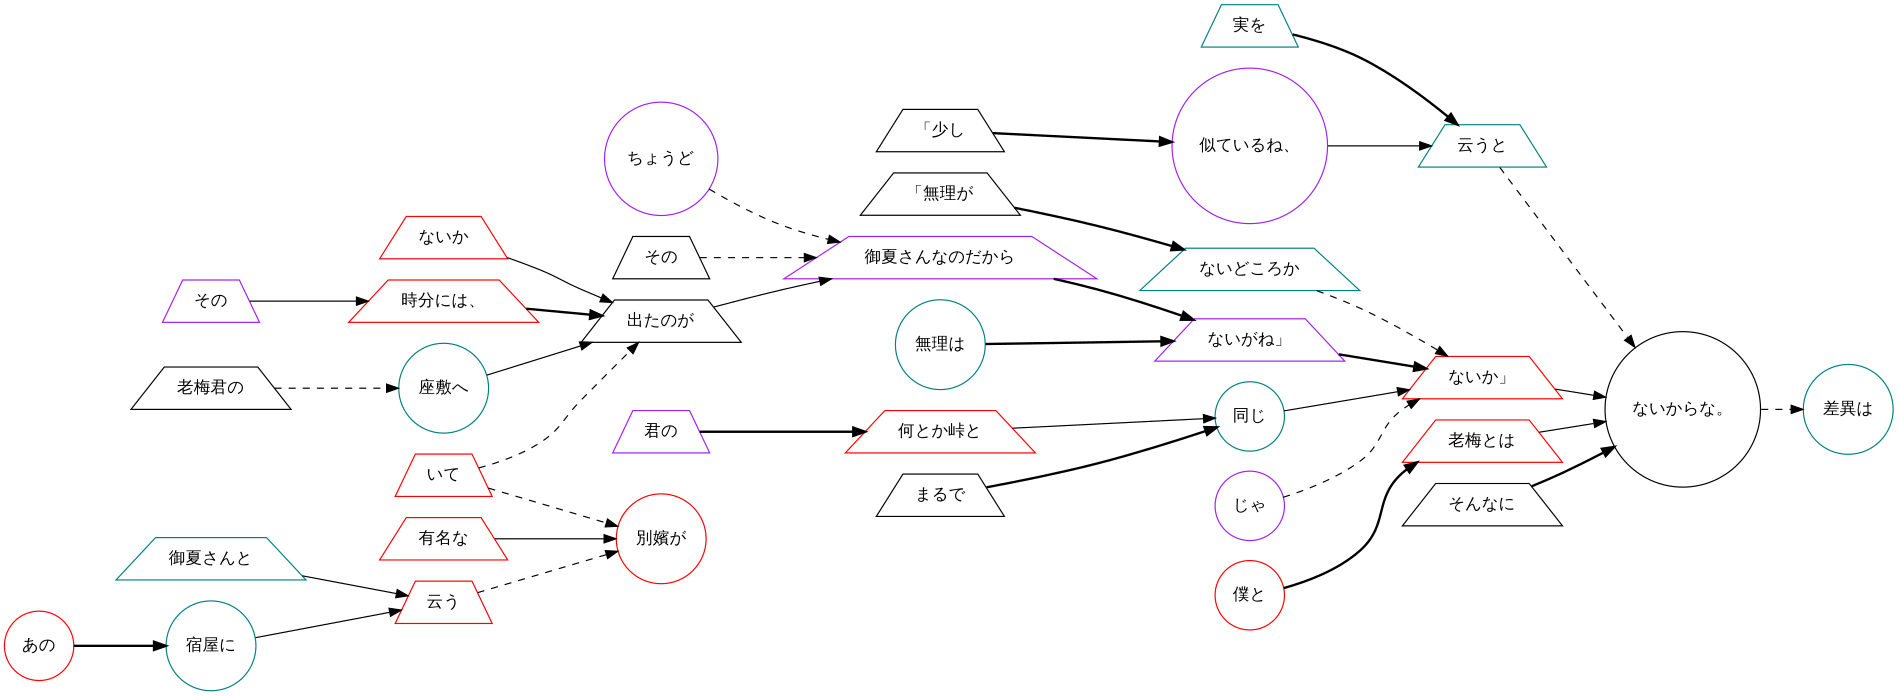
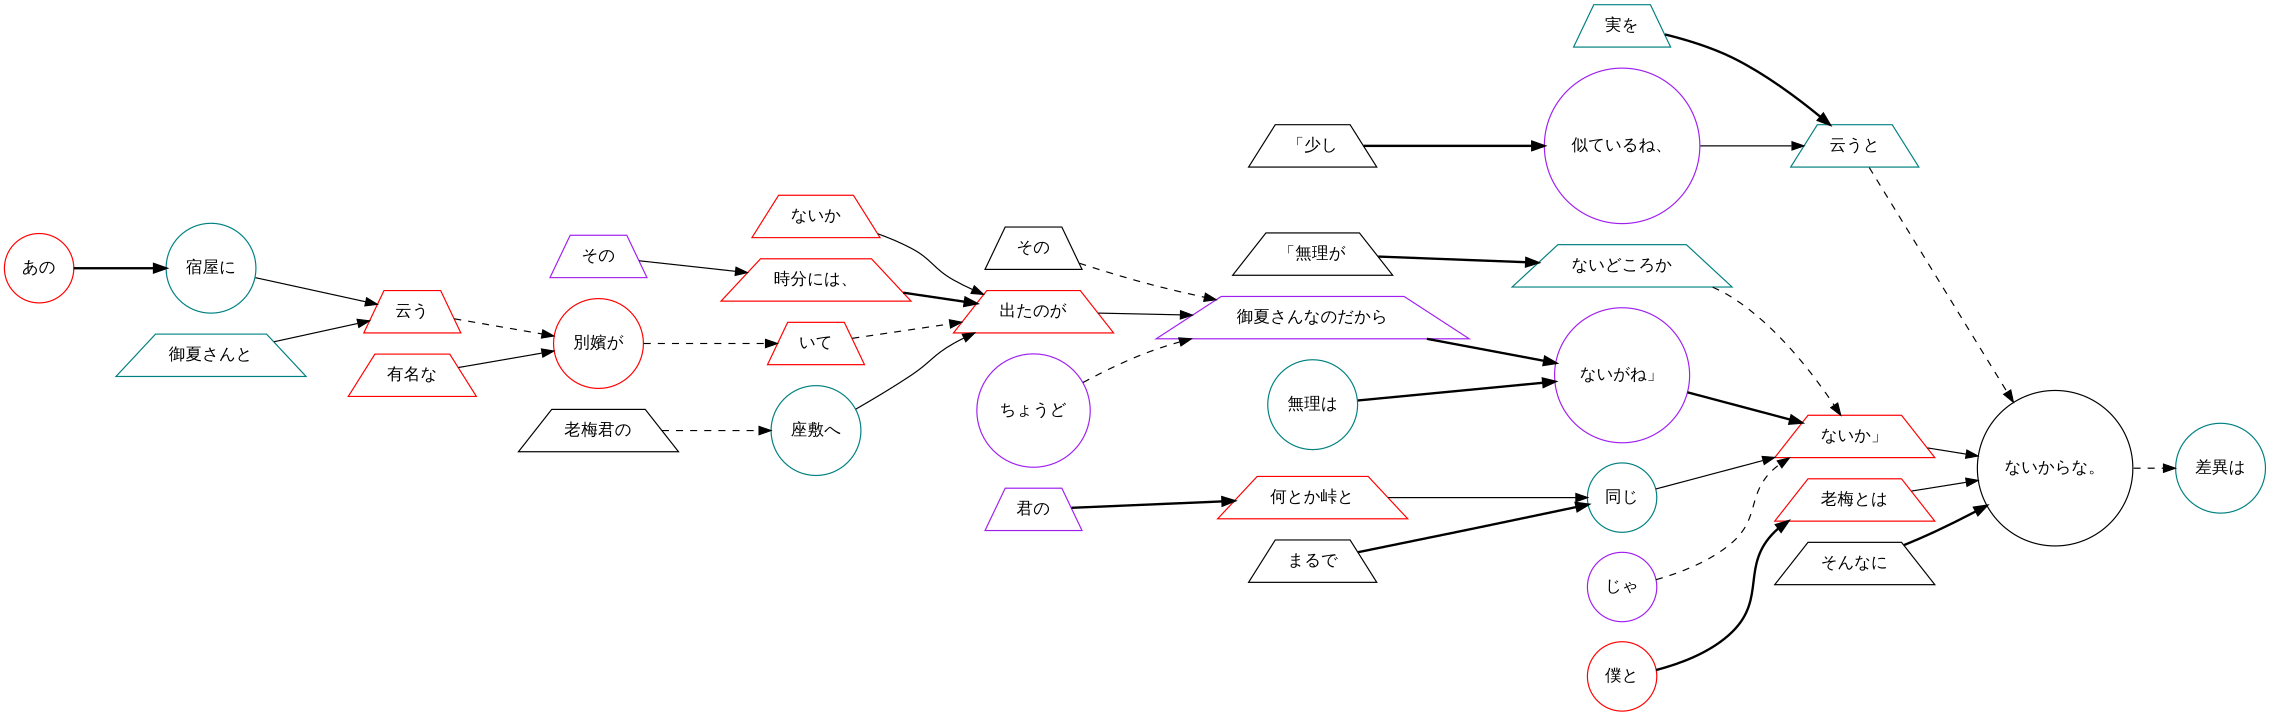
(661, 321) -> (1034, 312)
(1250, 340) -> (1622, 375)
(547, 506) -> (705, 344)
